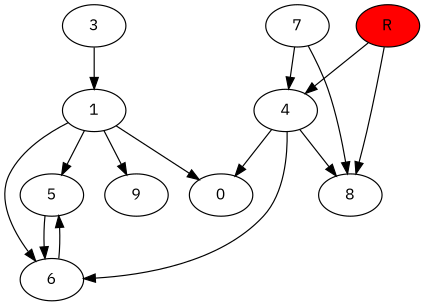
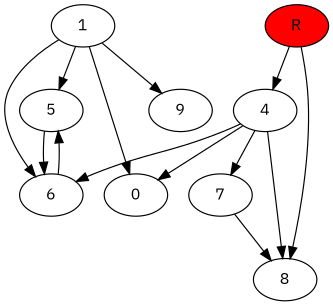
(94, 26) -> none
(292, 62) -> (246, 147)
